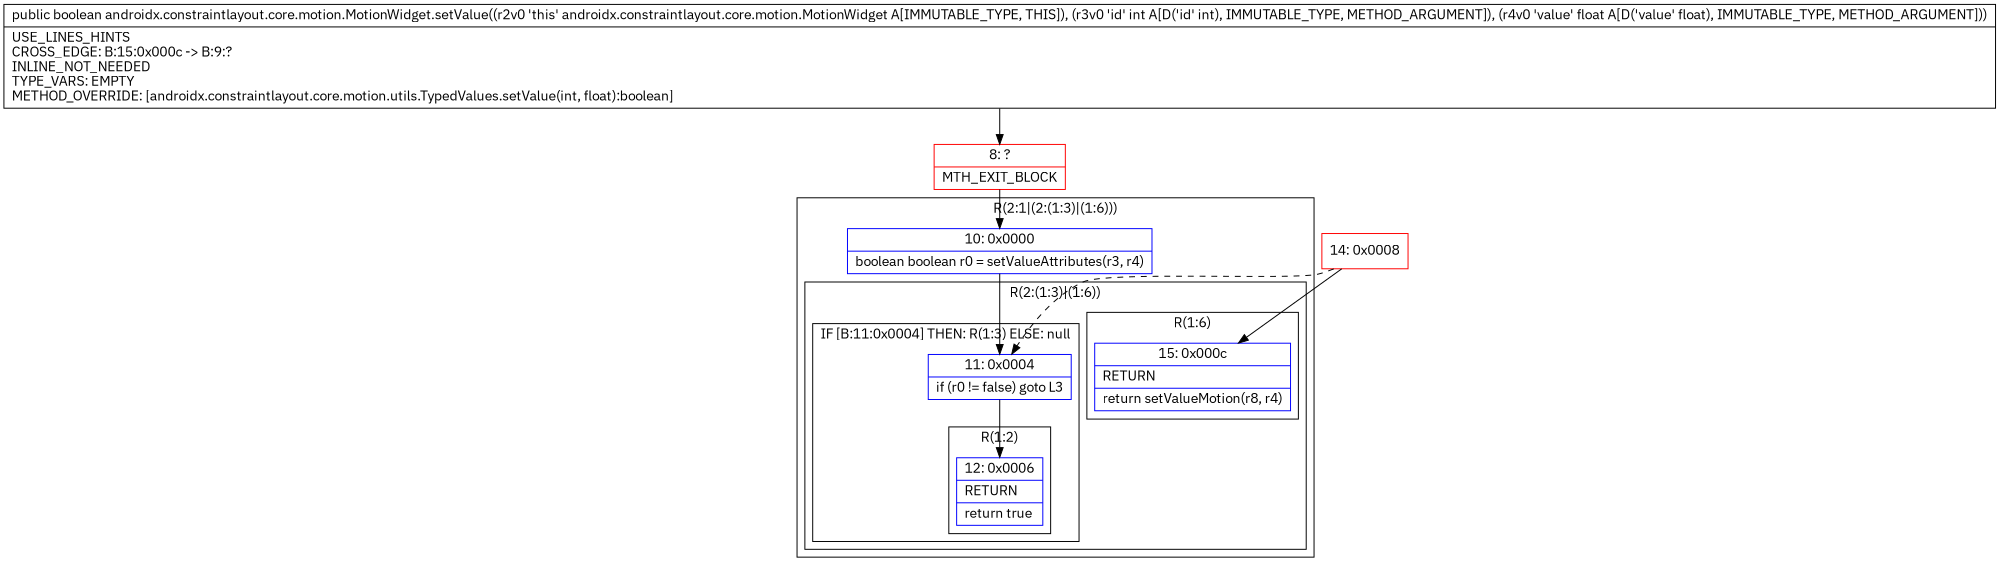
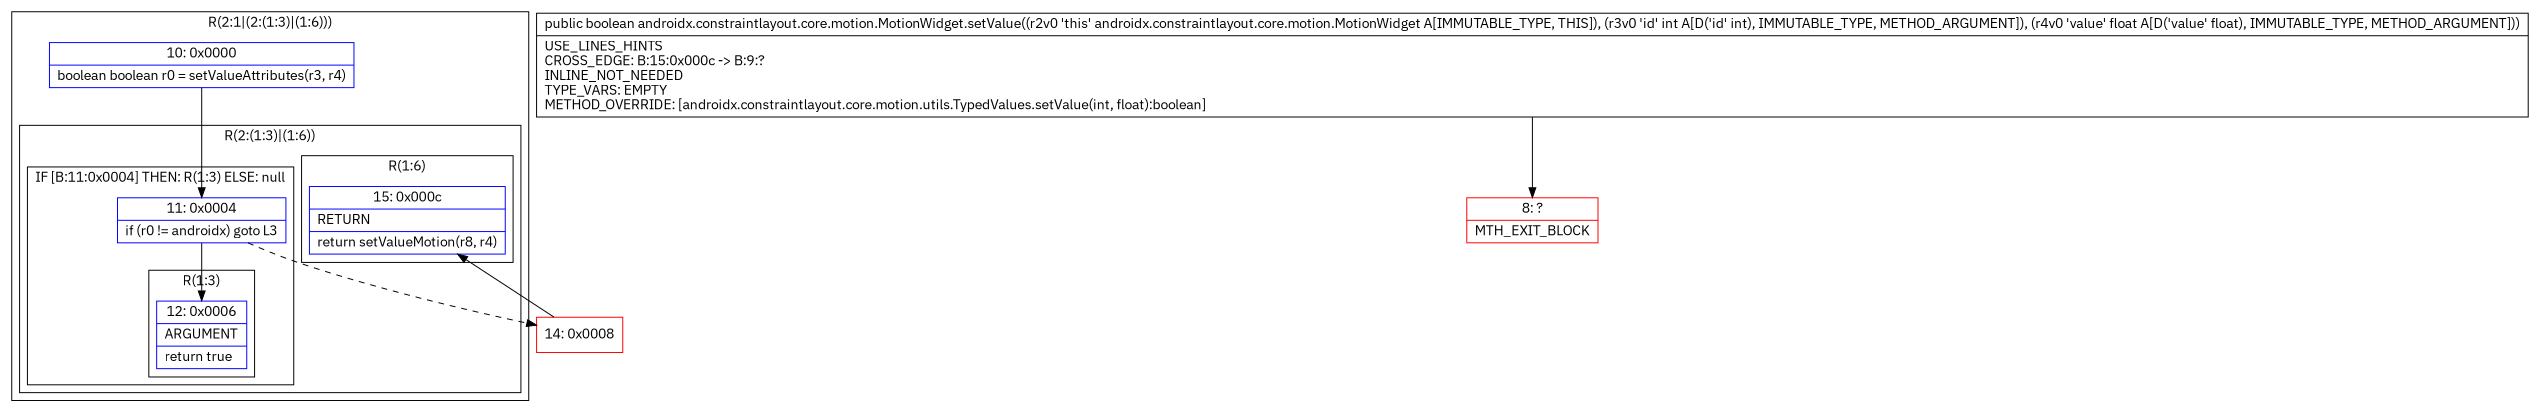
(1000, 204) -> none
(1162, 276) -> (386, 289)
(1000, 388) -> (202, 231)
(1000, 438) -> (202, 282)
(991, 491) -> (202, 334)
